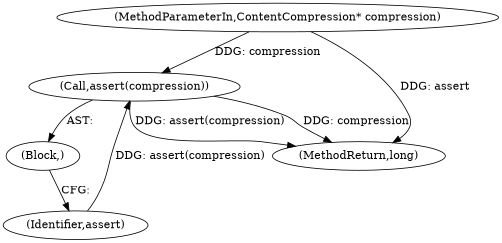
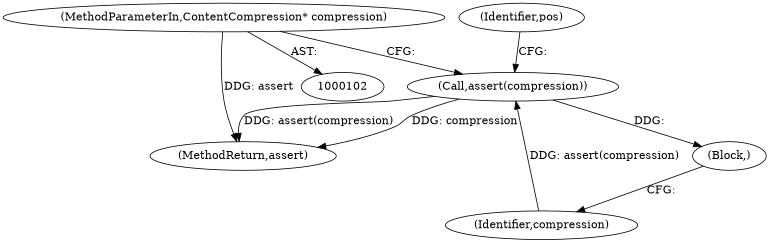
none -> (522, 18)
(268, 52) -> (403, 52)
none -> (343, 87)
(82, 121) -> (651, 121)
(359, 156) -> (243, 156)
(76, 225) -> (542, 225)
